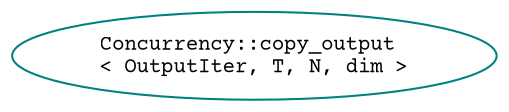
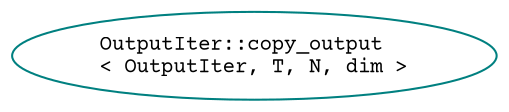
(254, 56) -> (254, 56)
